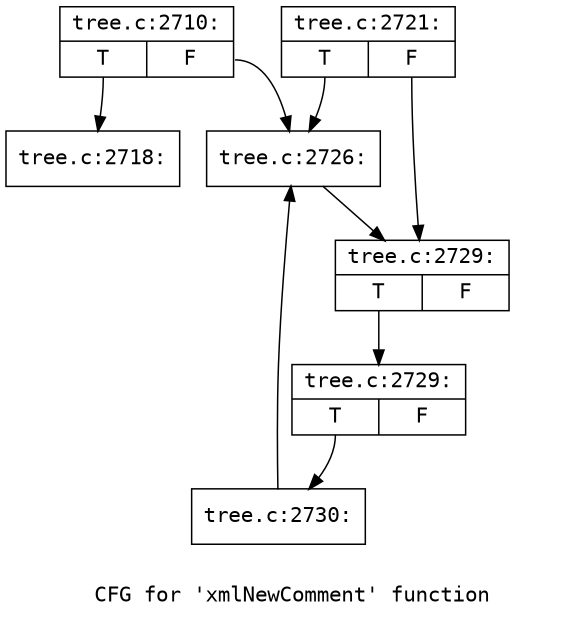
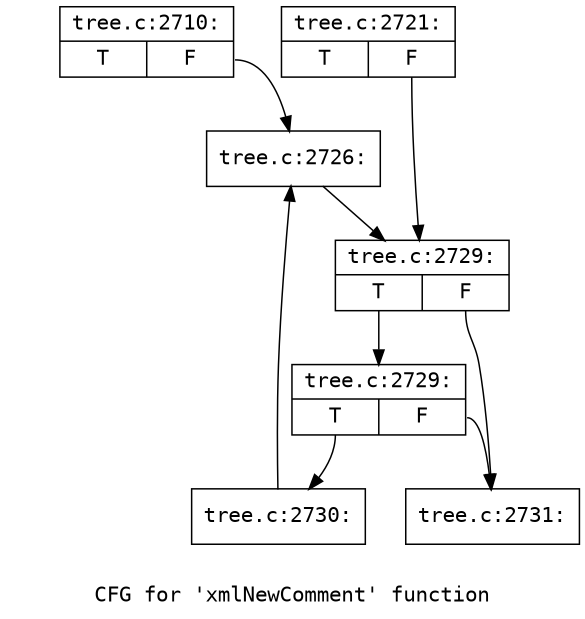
(322, 98) -> none
(93, 159) -> none
none -> (493, 517)
